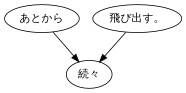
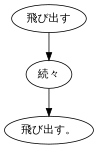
(42, 19) -> (49, 19)
(115, 44) -> (49, 98)
